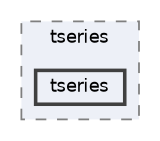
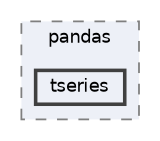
(80, 38) -> (80, 38)
